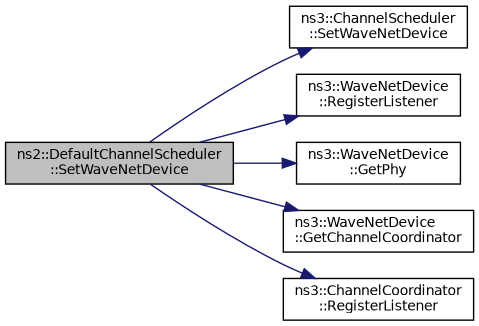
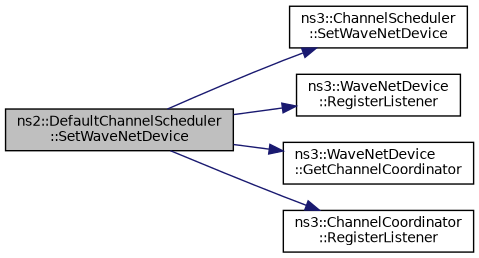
(378, 163) -> none
